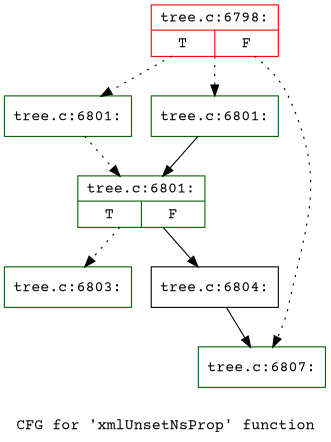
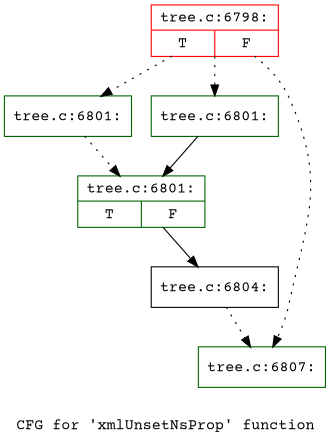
(68, 287) -> none
(236, 322) -> (236, 322)
